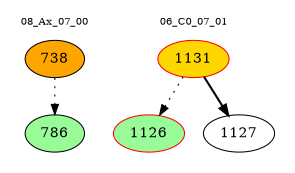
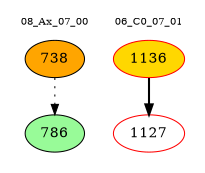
(193, 59) -> (149, 59)
(149, 133) -> none
(239, 133) -> (149, 133)
